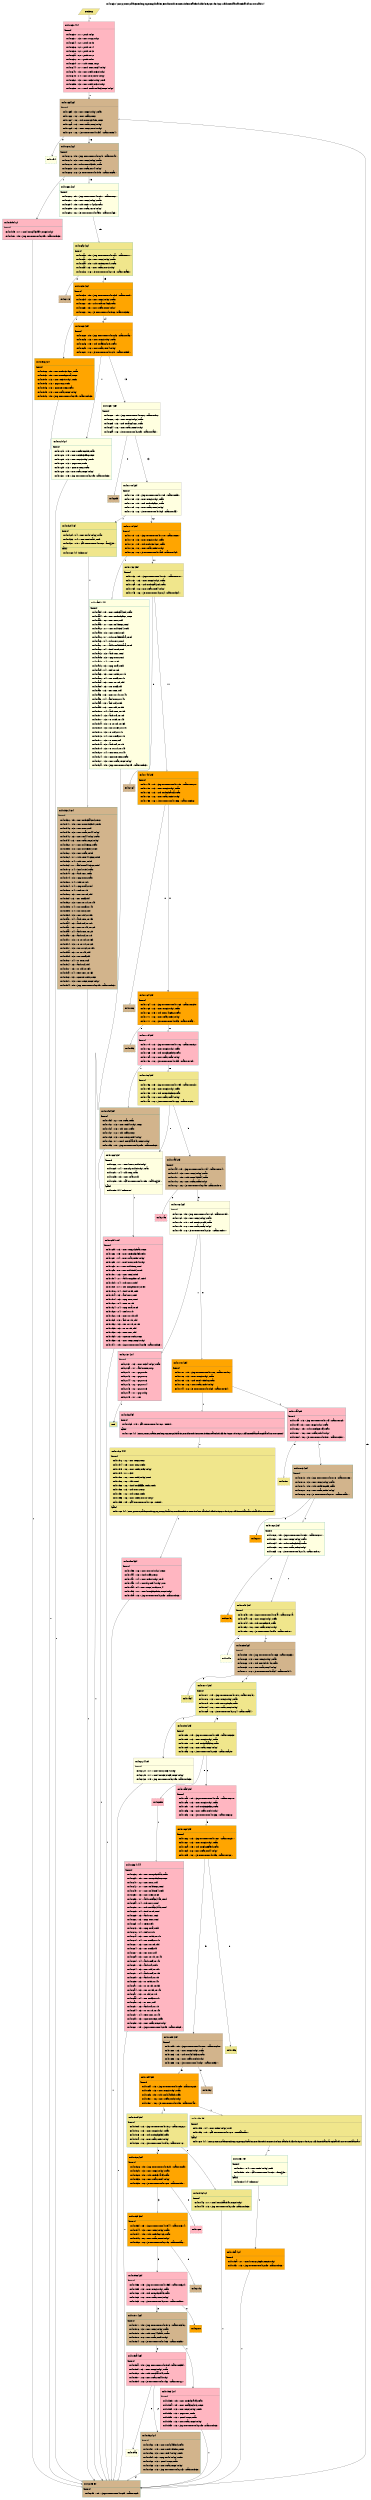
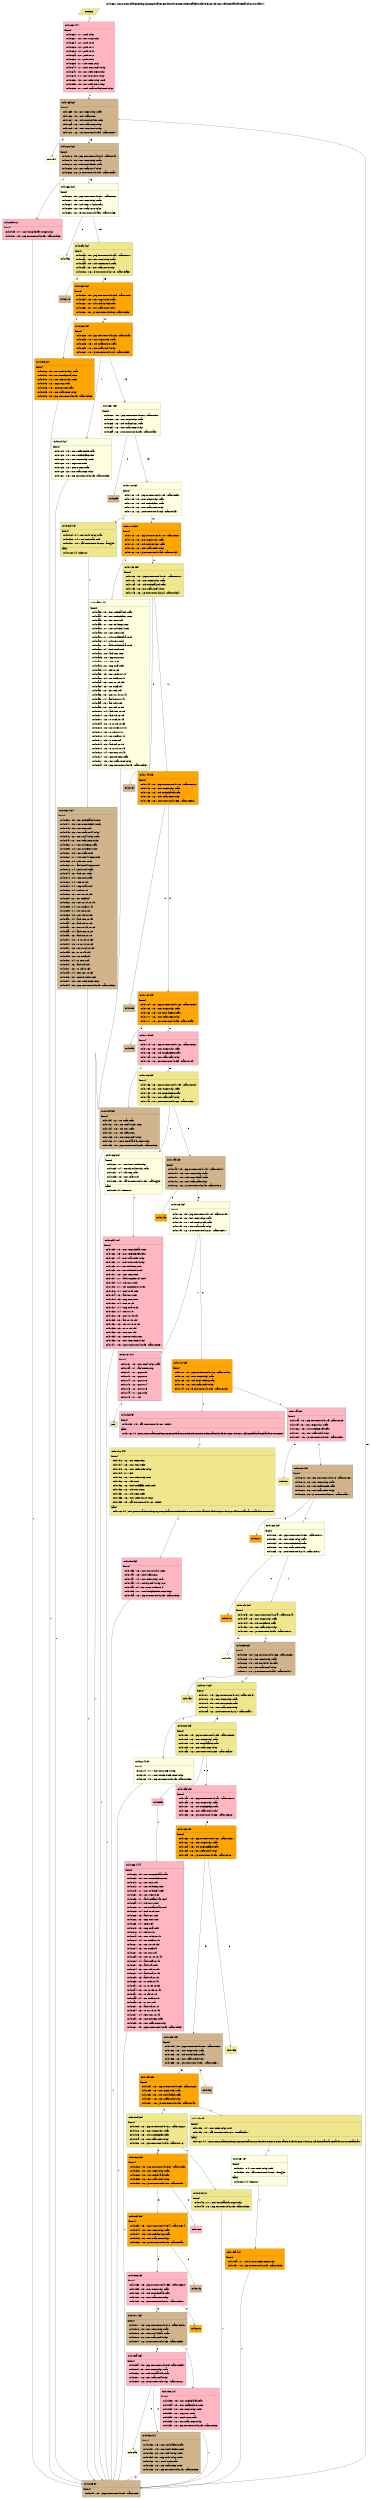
none -> (65, 259)
(161, 1218) -> (161, 1218)
